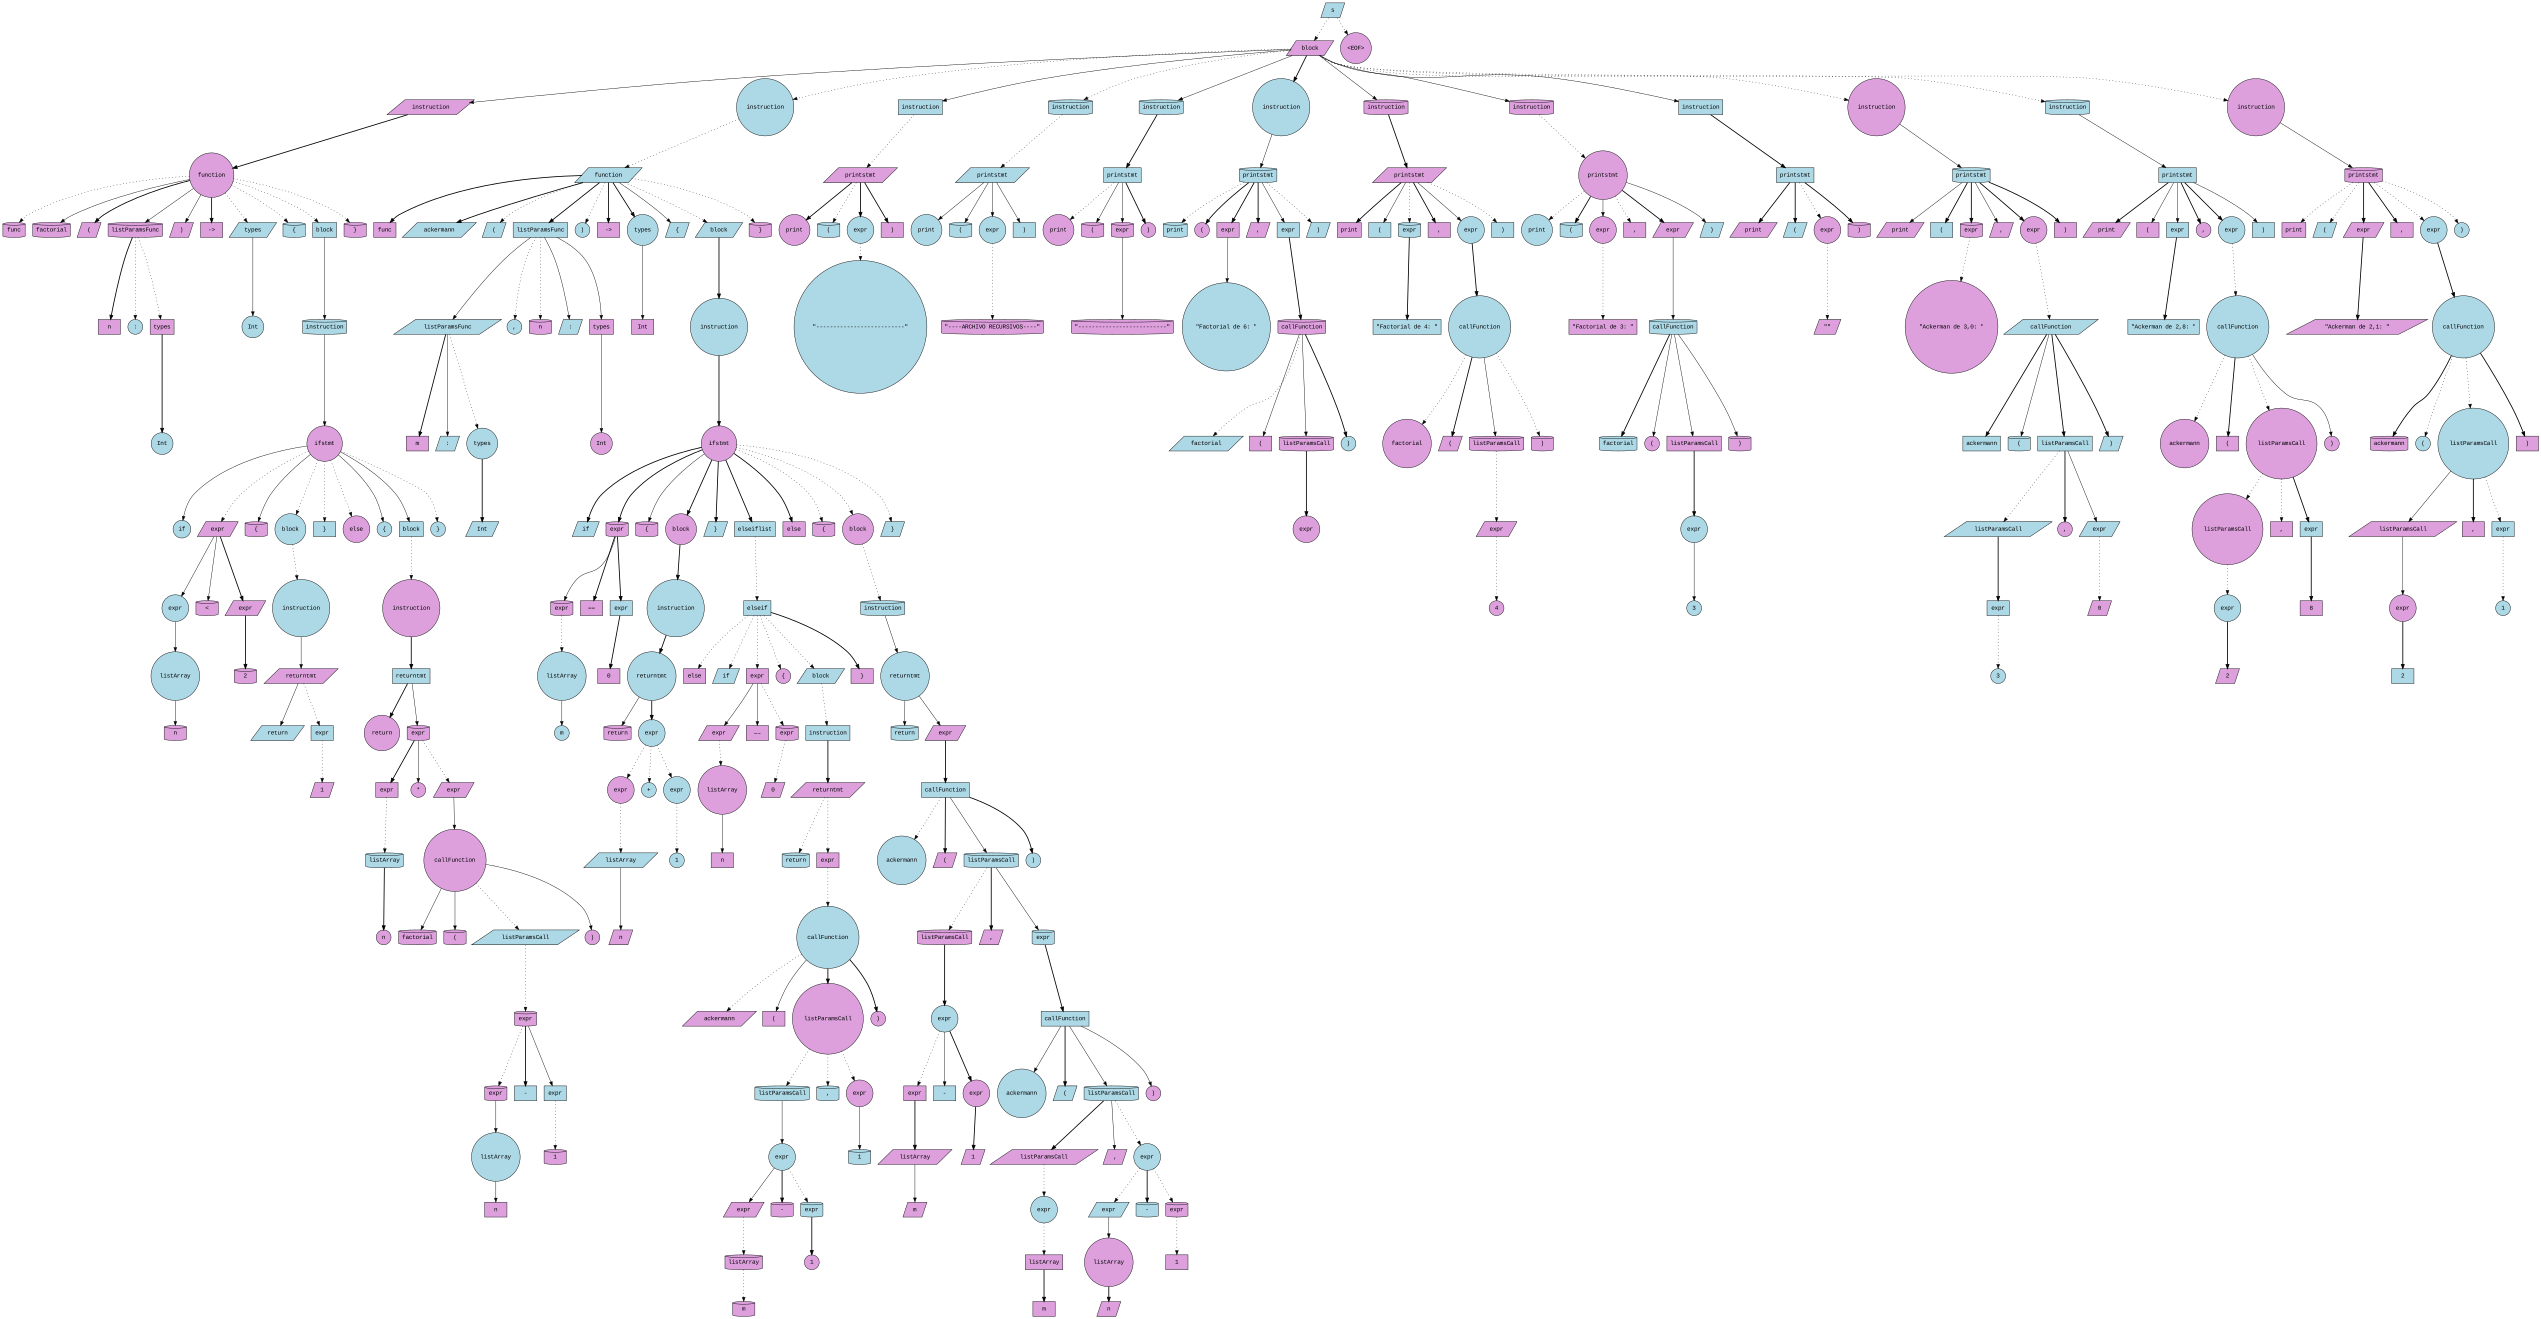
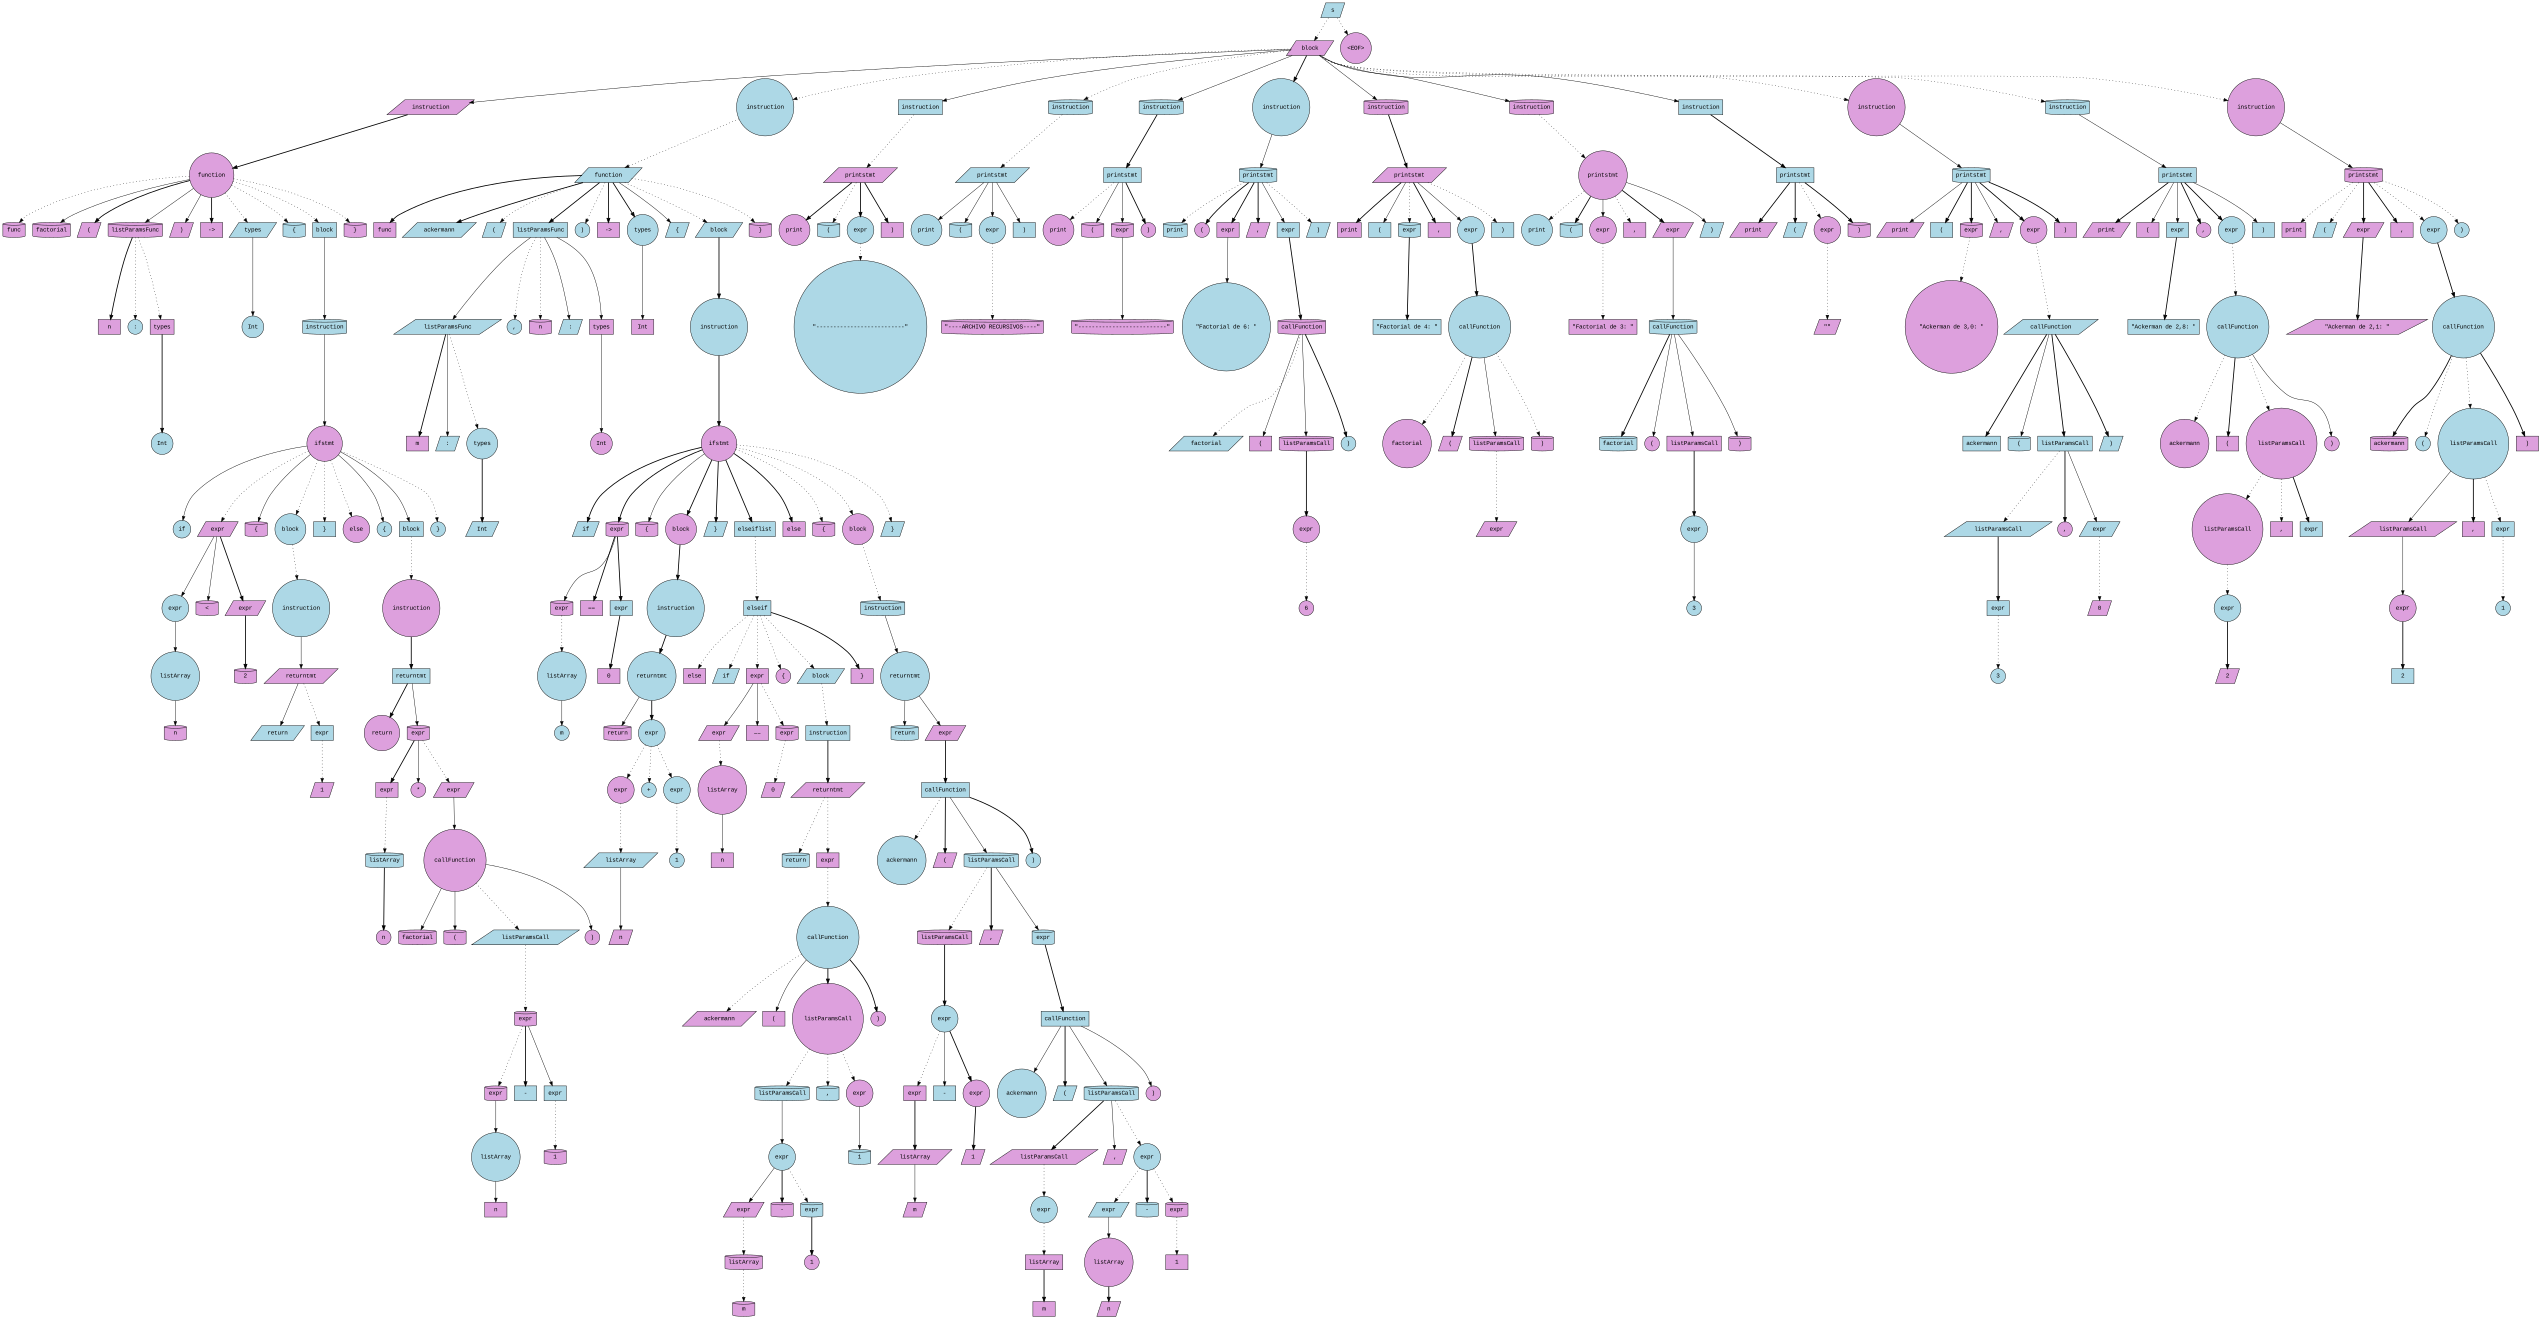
none -> (1306, 608)
(1497, 608) -> none
(2311, 608) -> none
